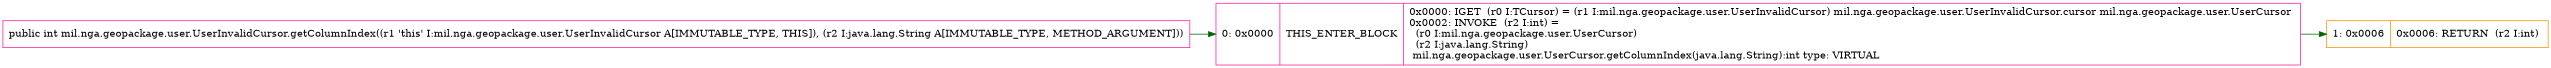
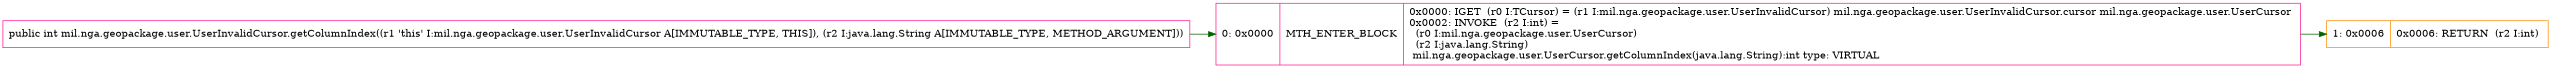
(1342, 34) -> (1342, 34)
